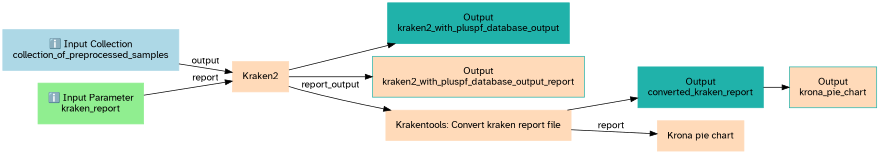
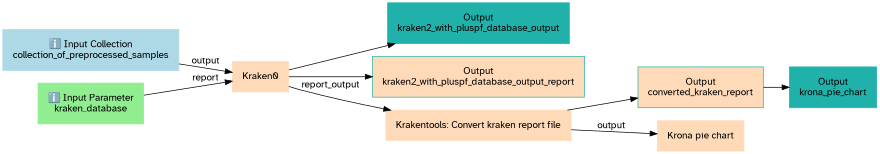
(261, 77) -> (261, 77)
(701, 87) -> (701, 87)
(833, 87) -> (833, 87)
(91, 104) -> (91, 104)
(611, 126) -> (611, 126)
